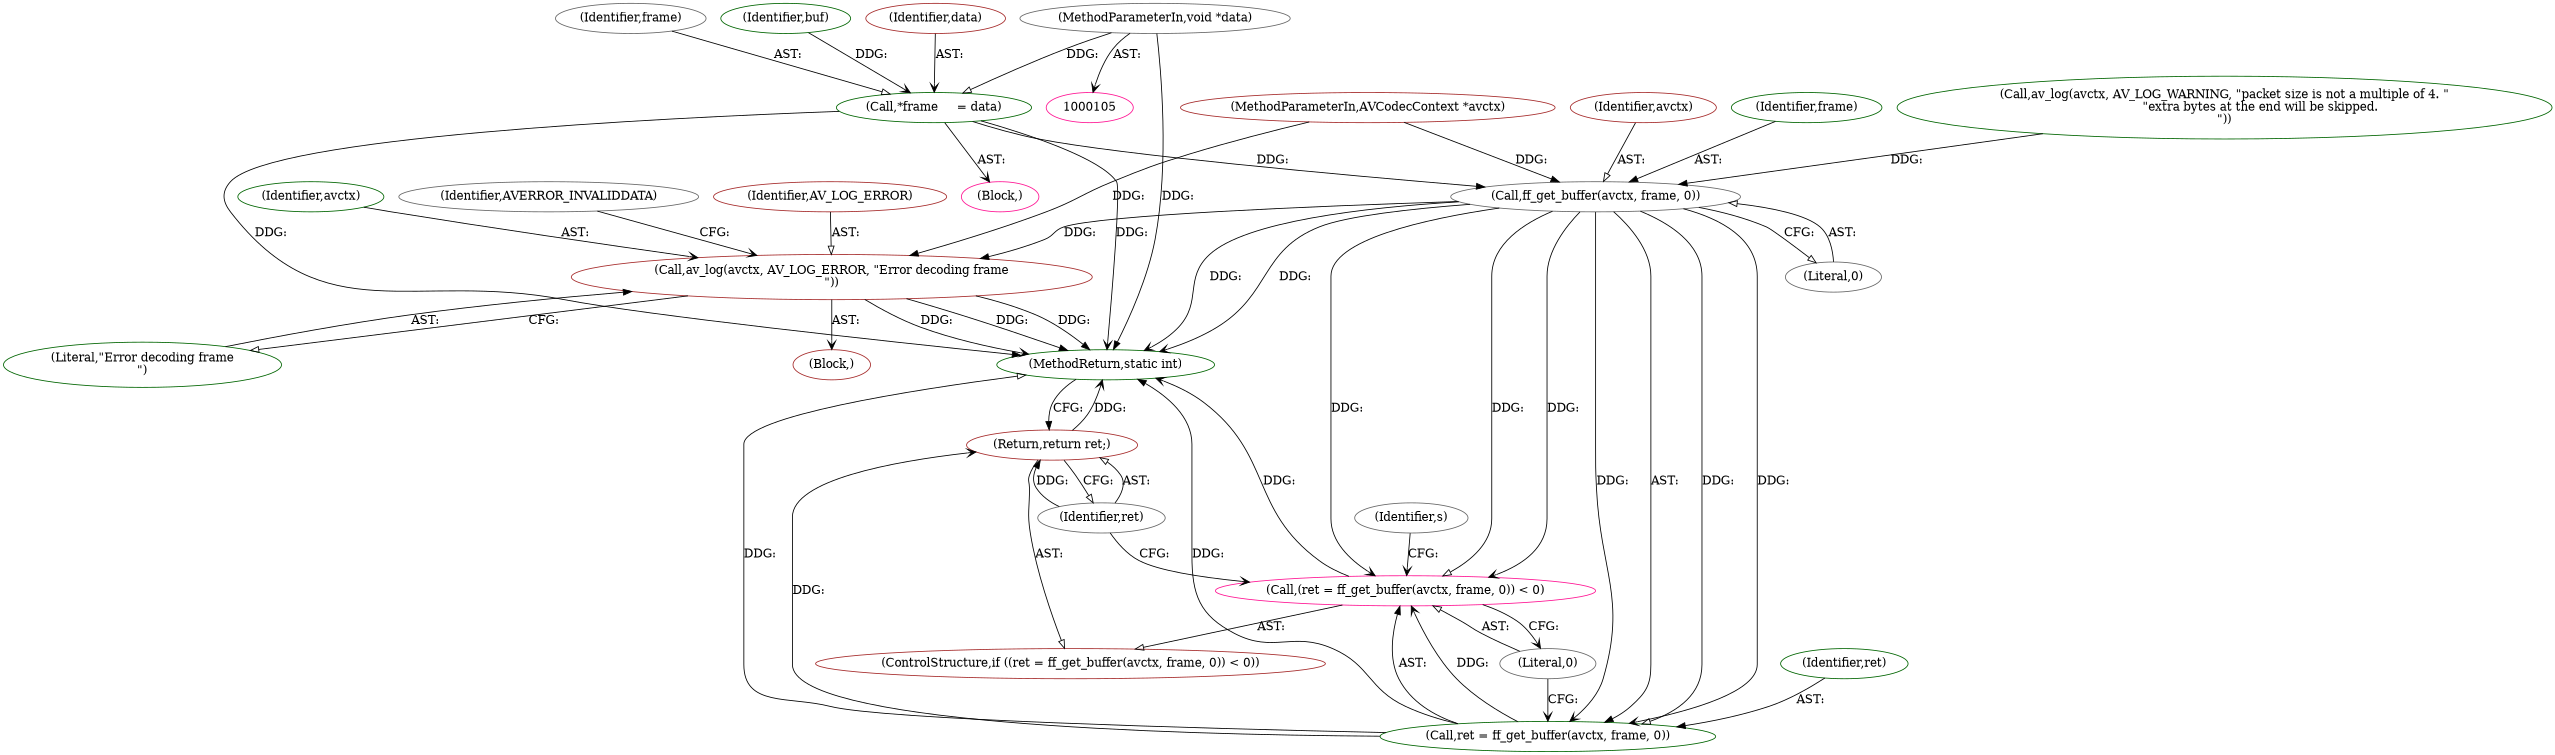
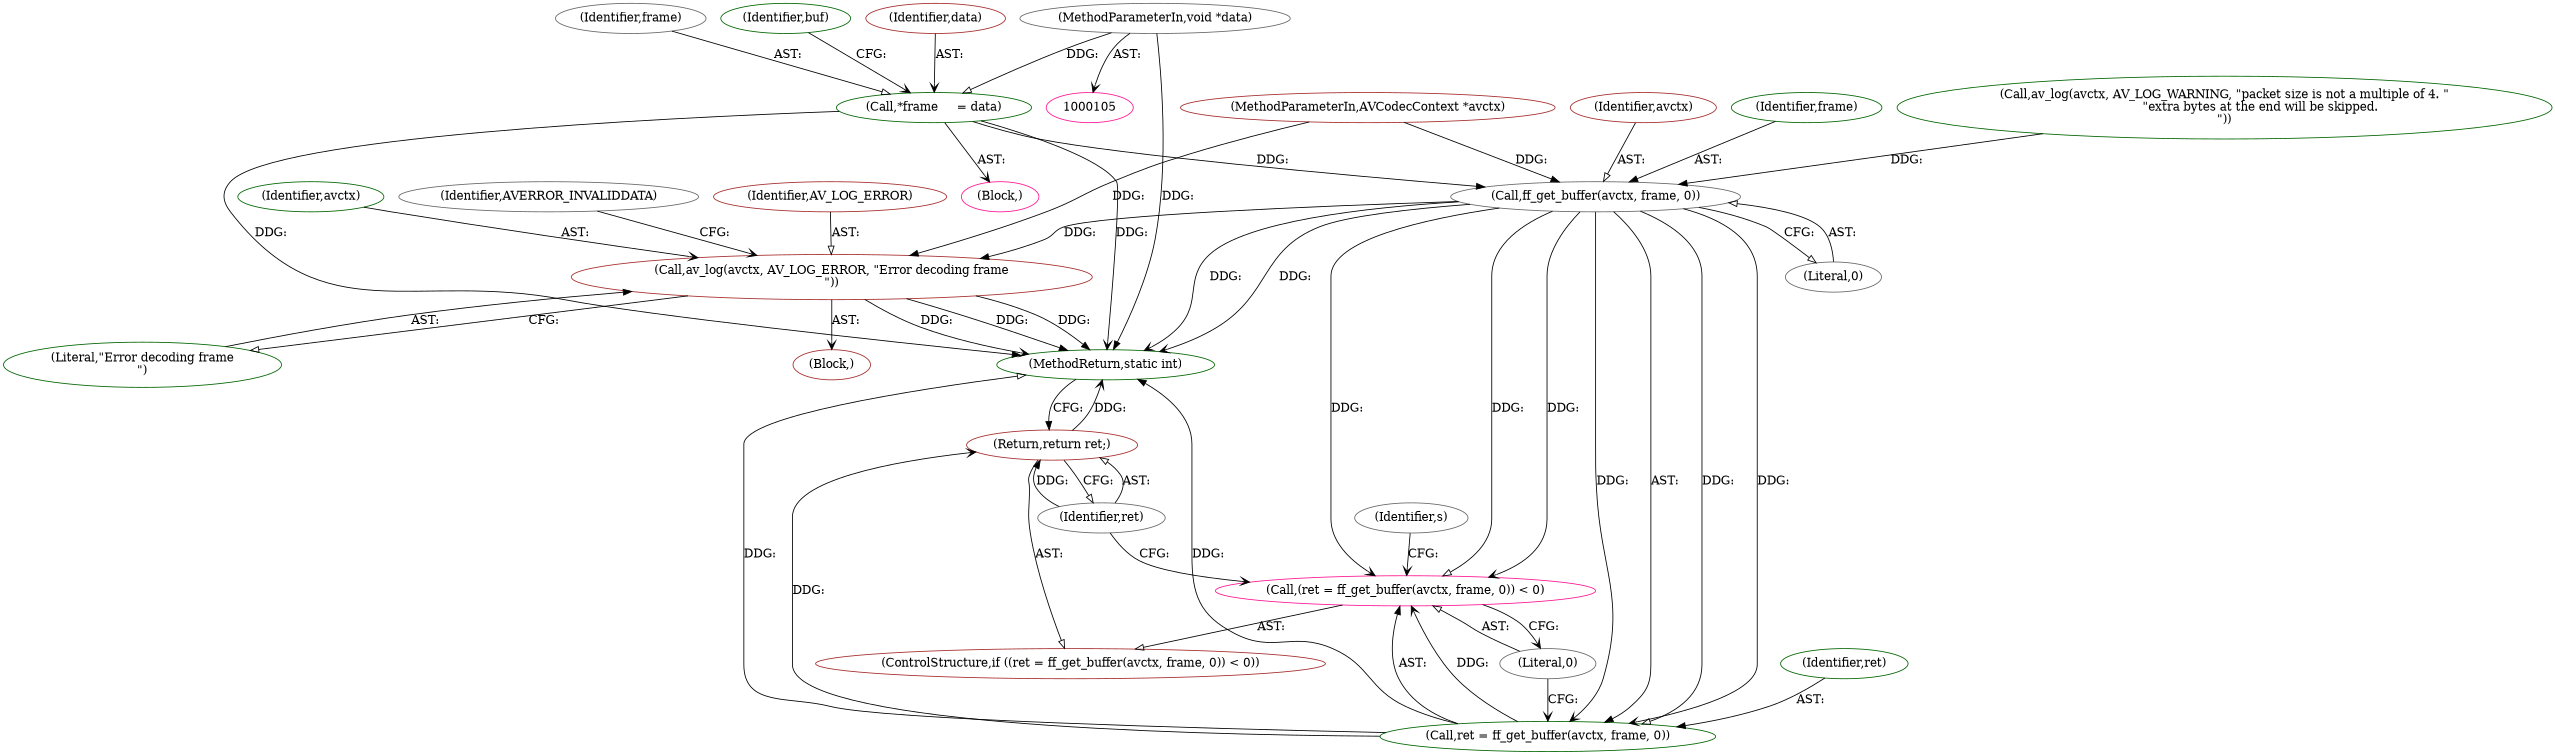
(873, 55) -> (873, 55)
(1259, 477) -> none
